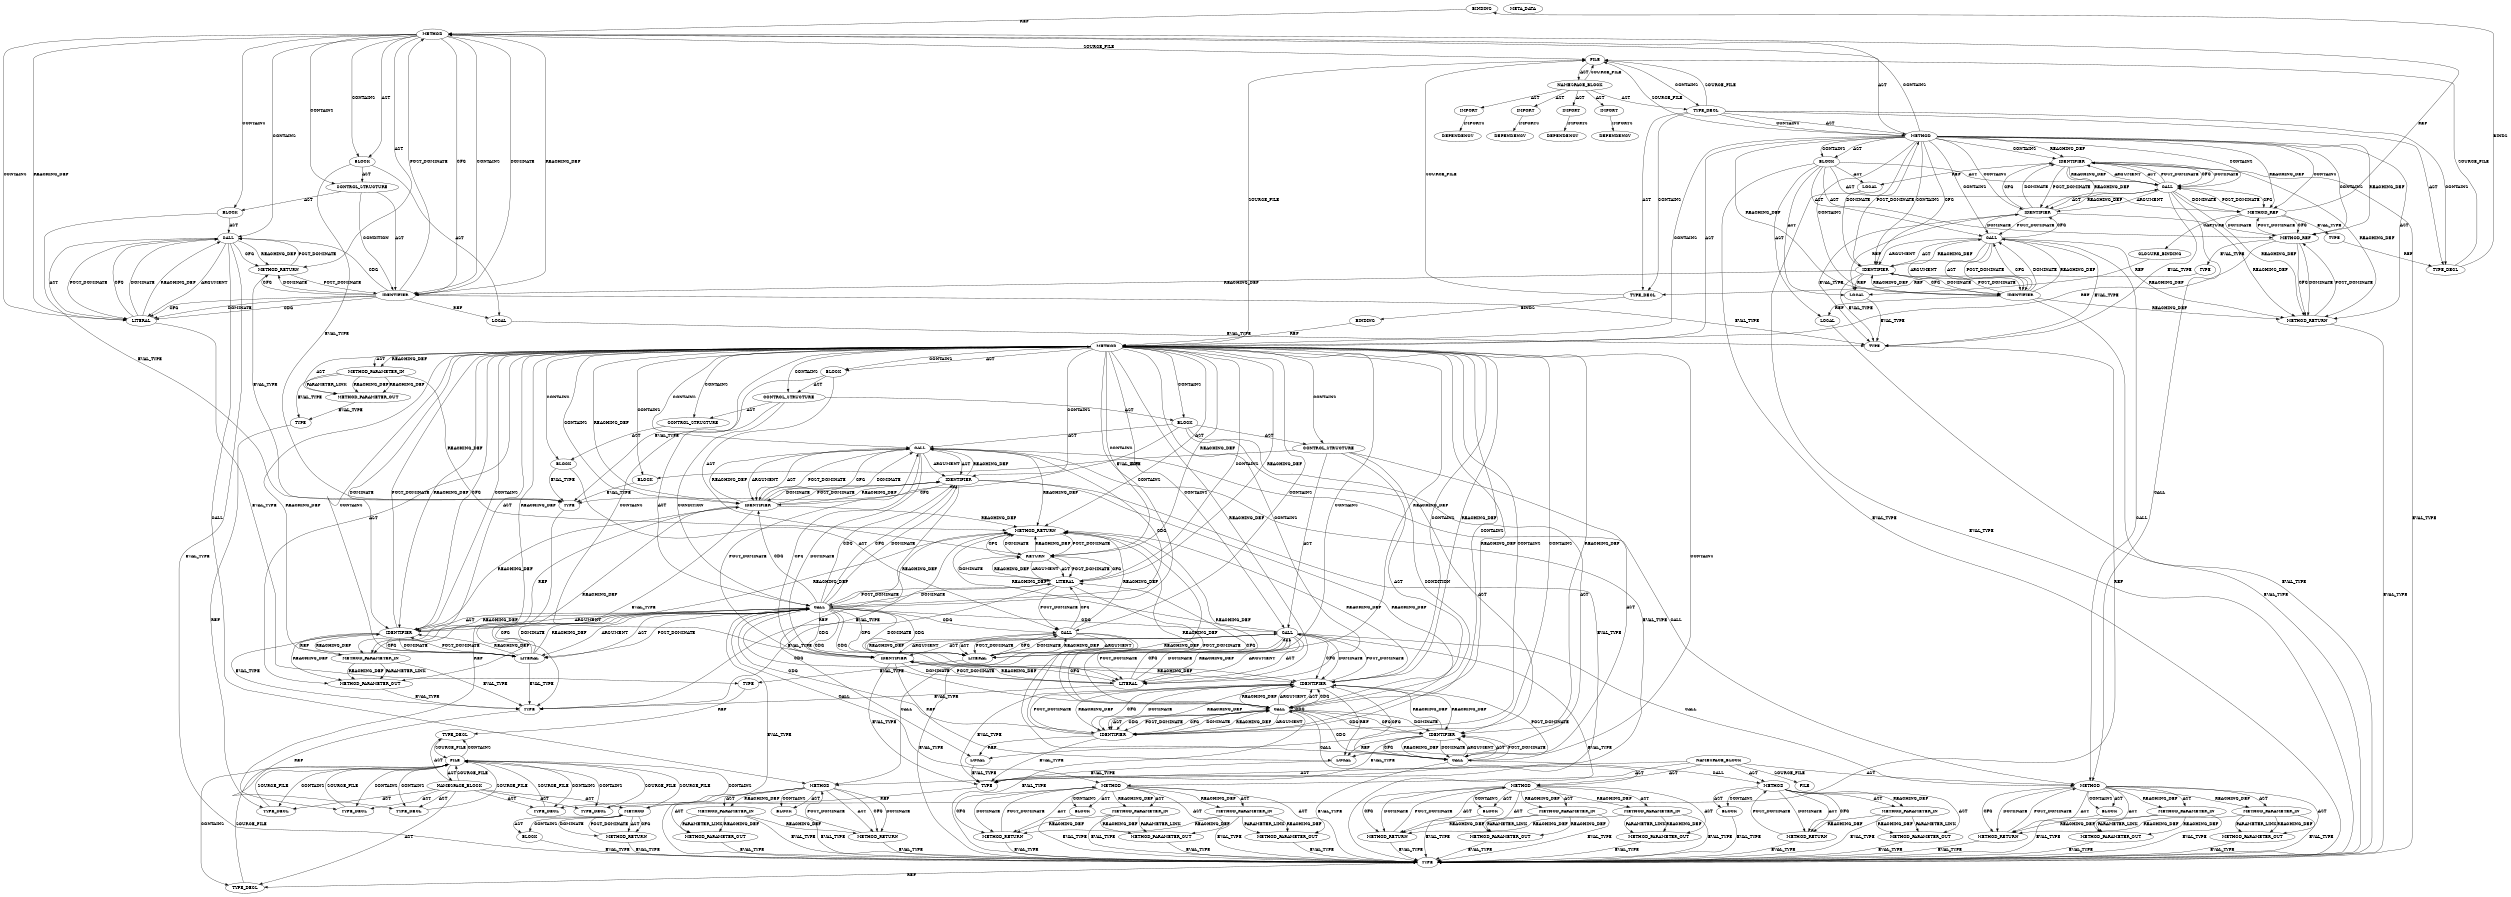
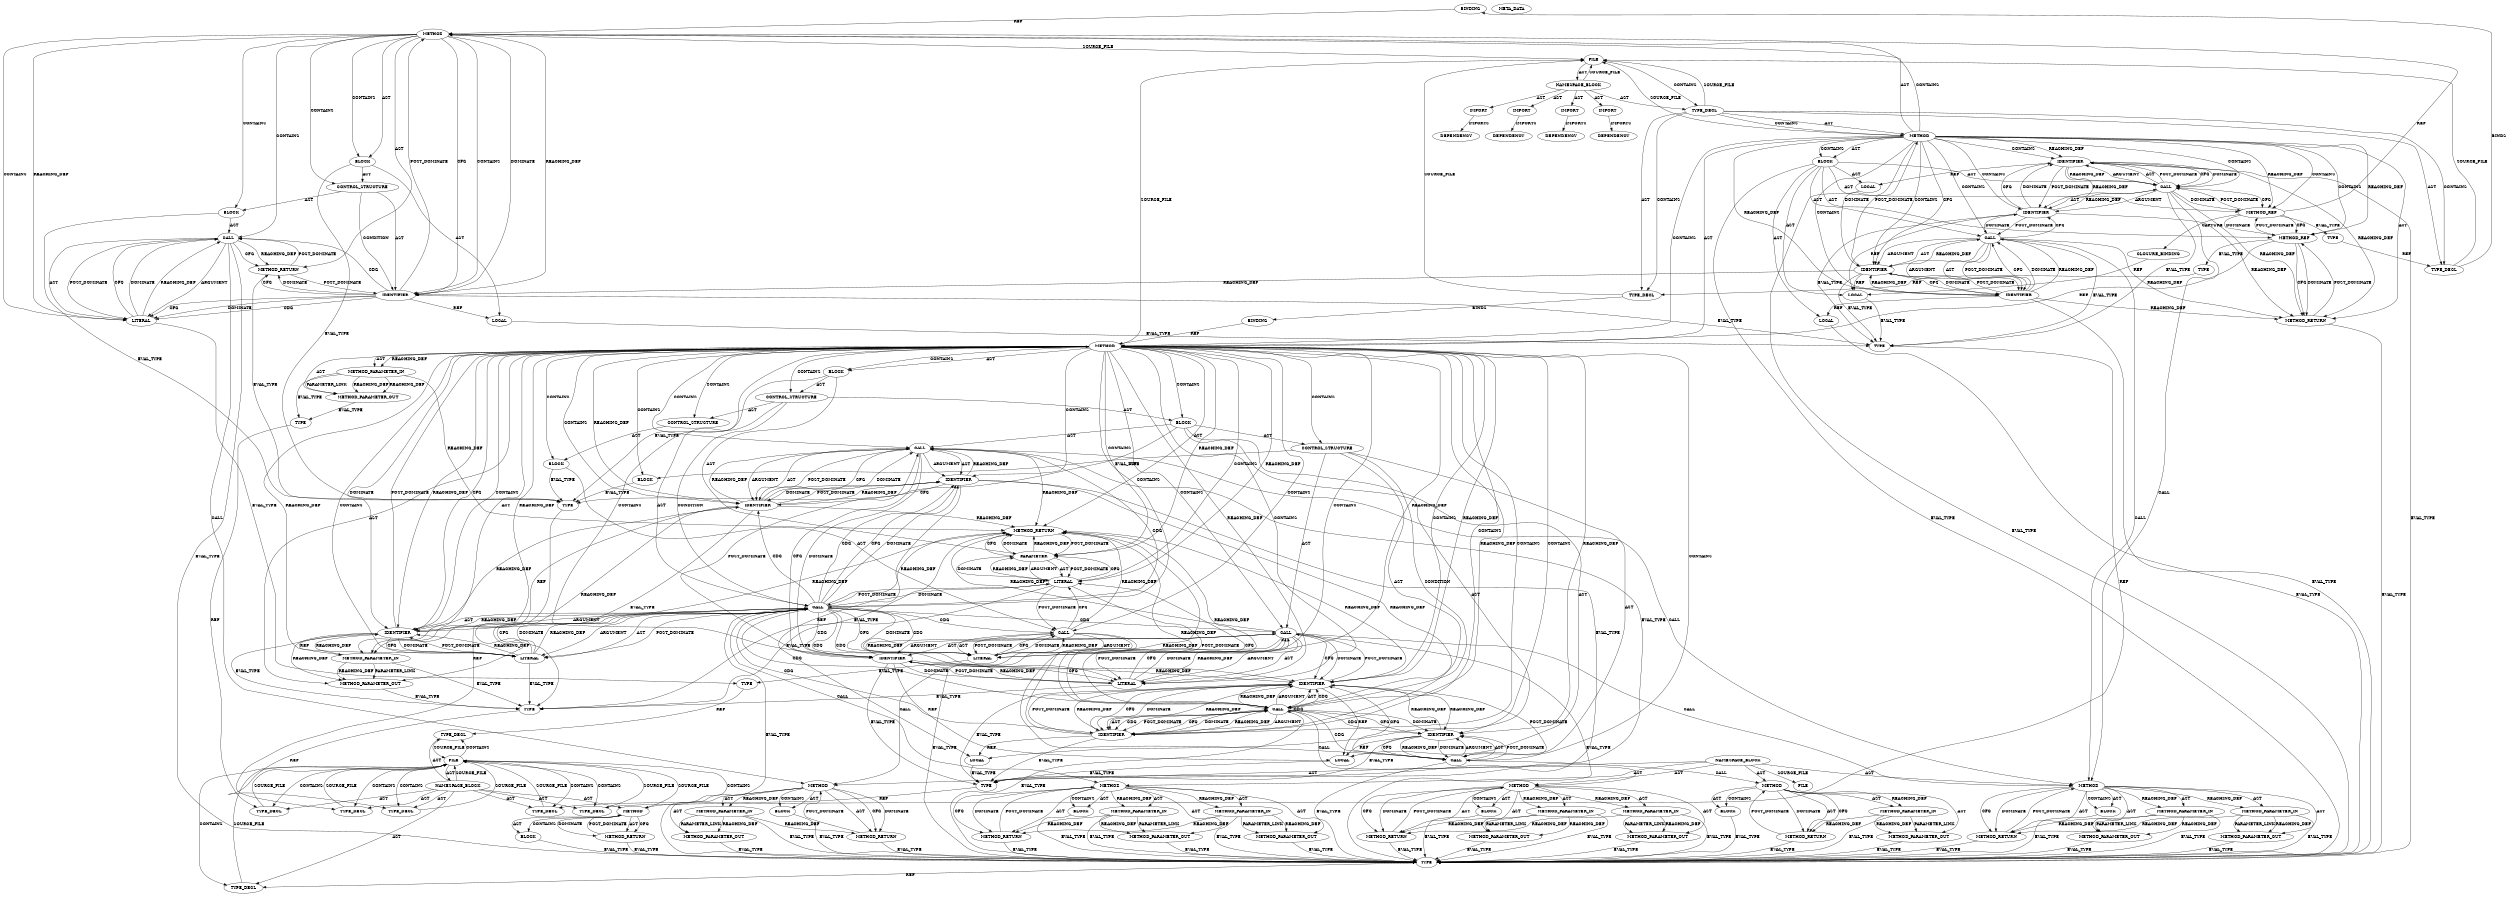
(1035, 557) -> (1034, 557)
